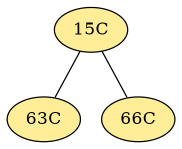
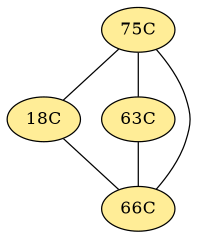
(91, 30) -> (138, 30)
none -> (44, 119)
none -> (138, 164)
